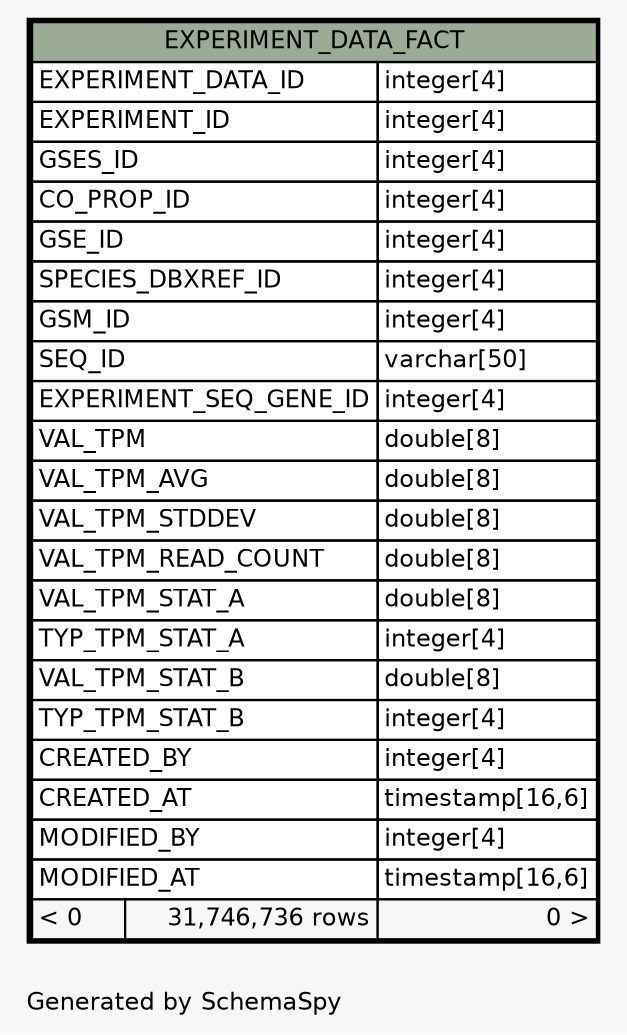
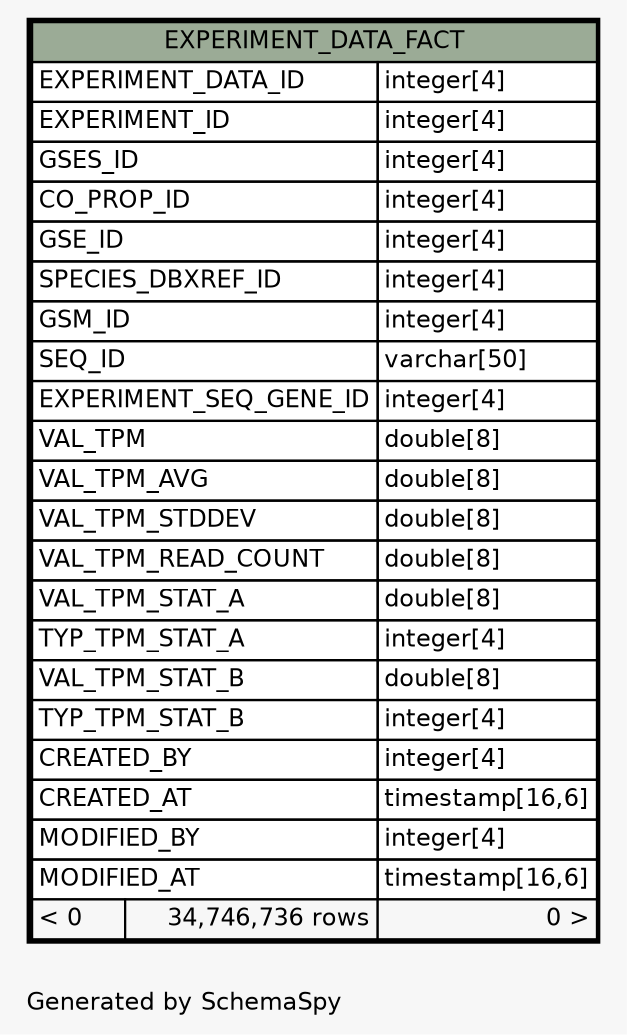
(269, 918) -> (269, 918)
